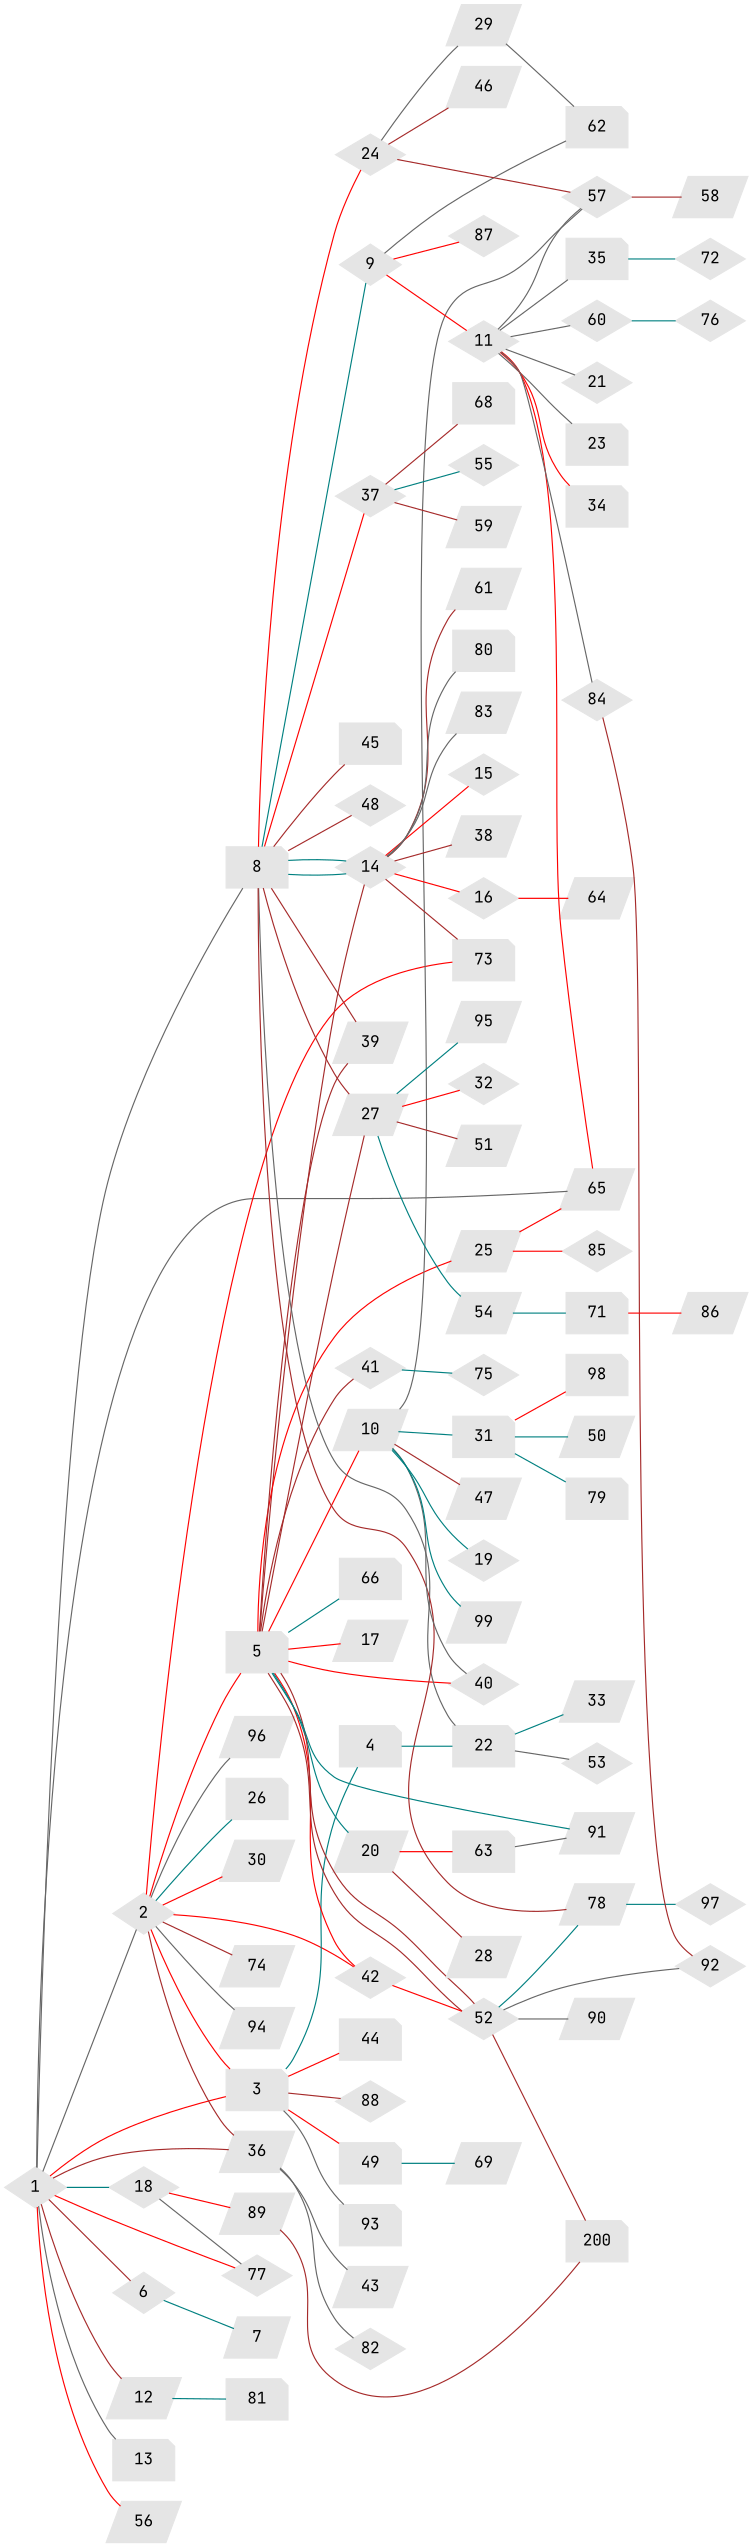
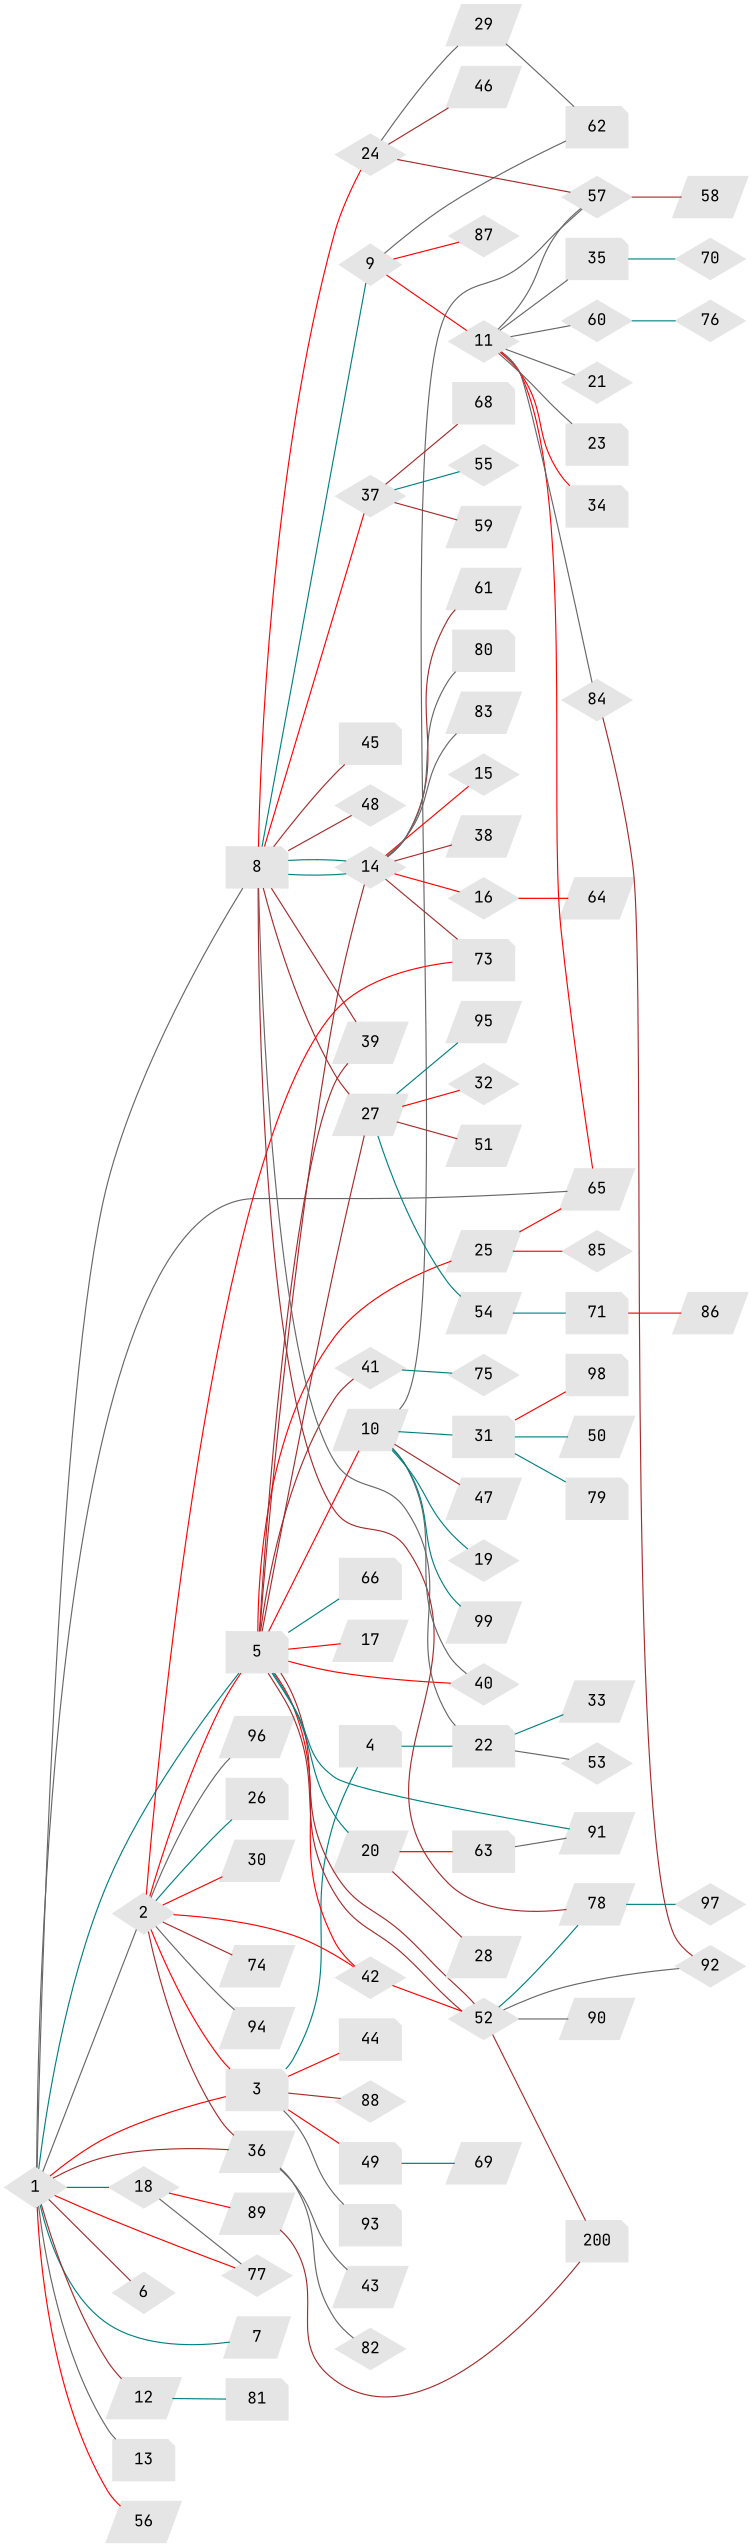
(710, 259) -> (710, 259)
none -> (99, 1905)
(199, 2315) -> (103, 2320)
